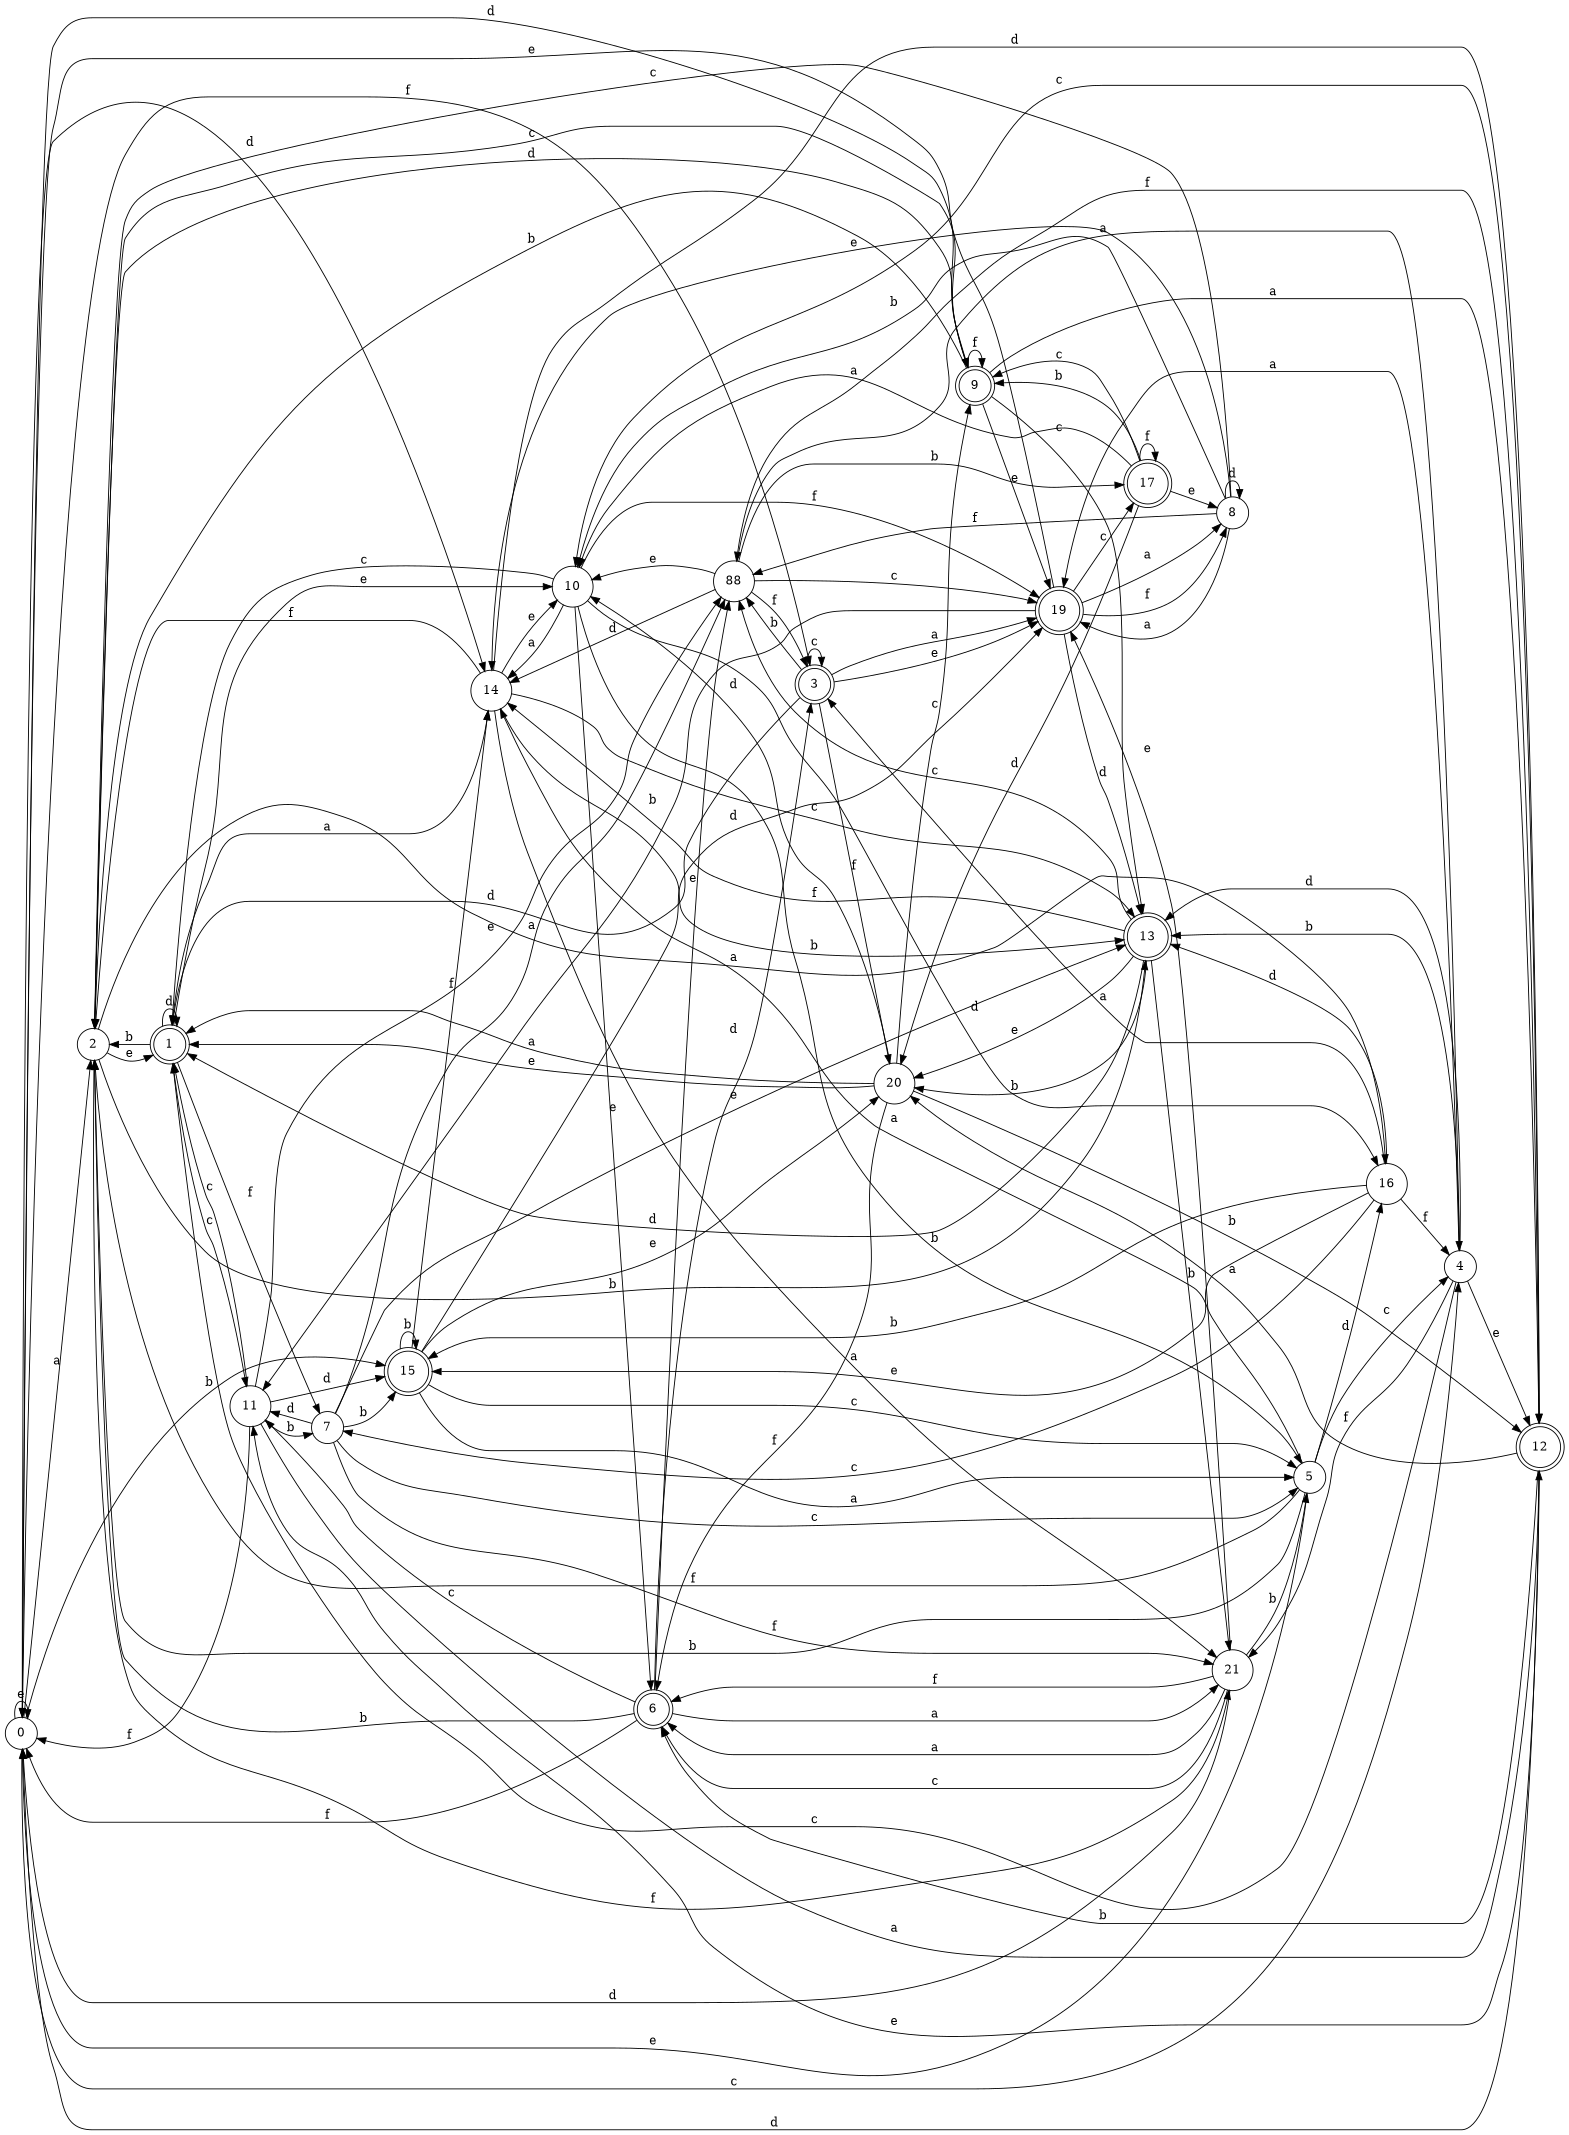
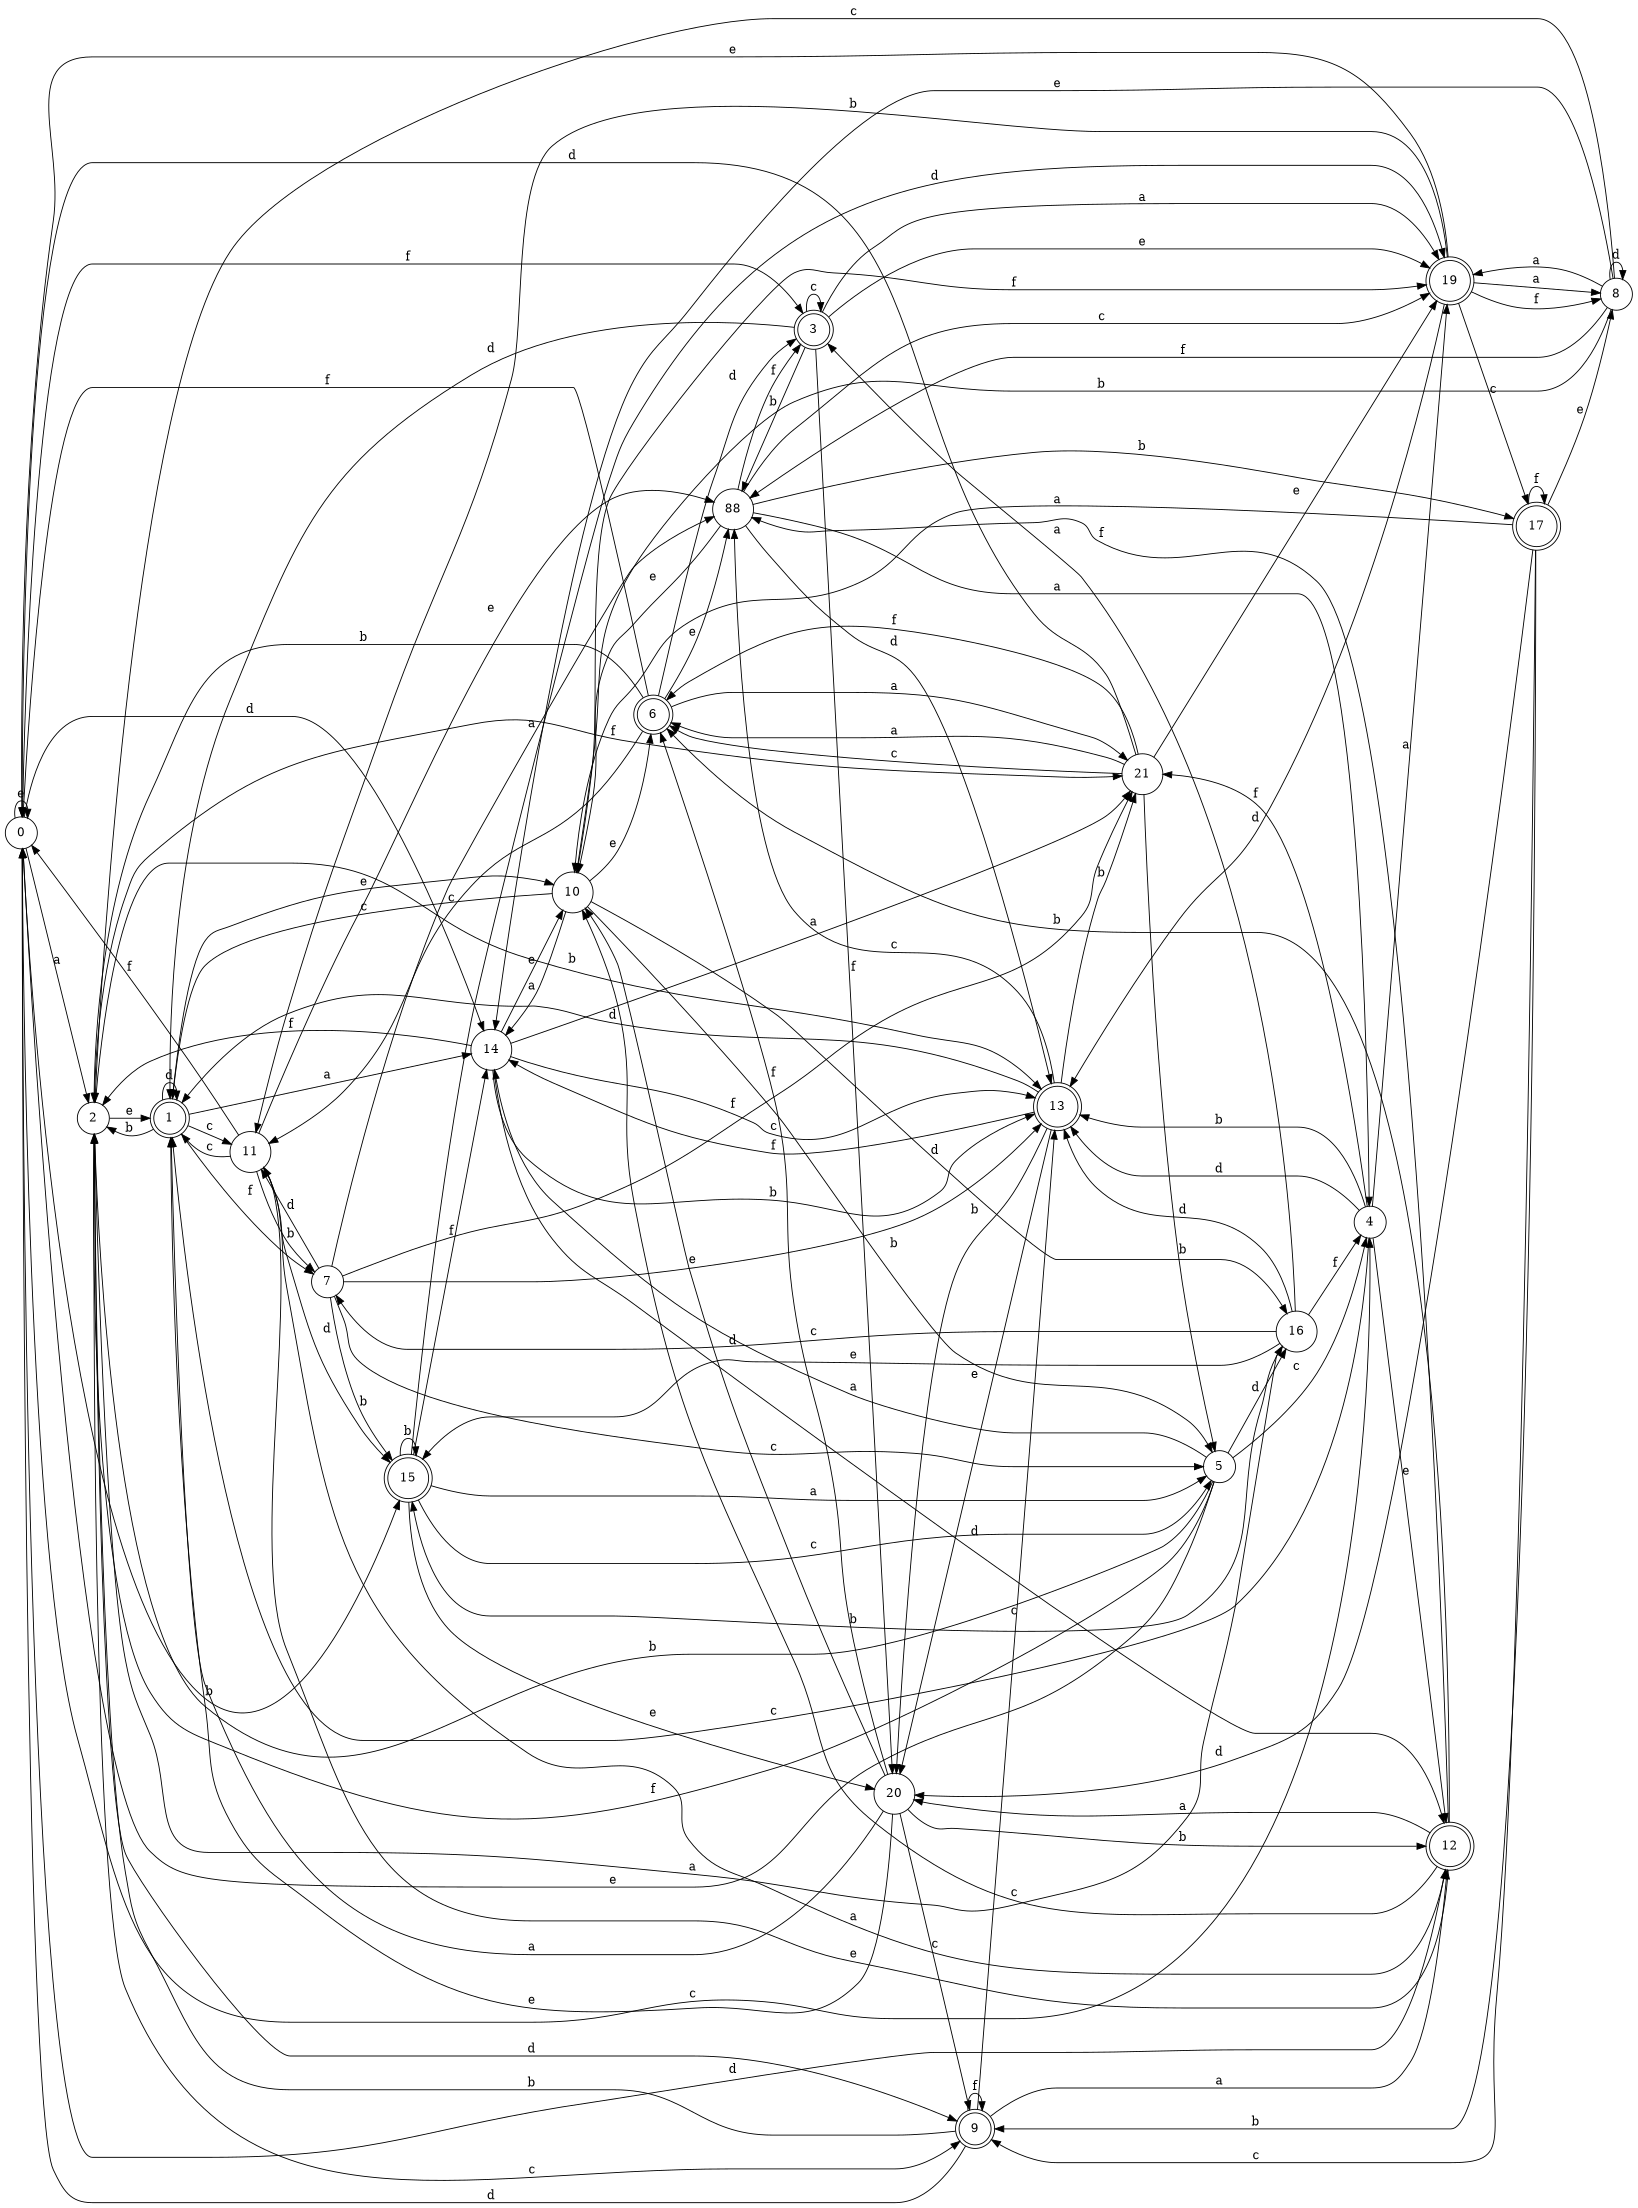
(1015, 492) -> none
(617, 634) -> (952, 747)
